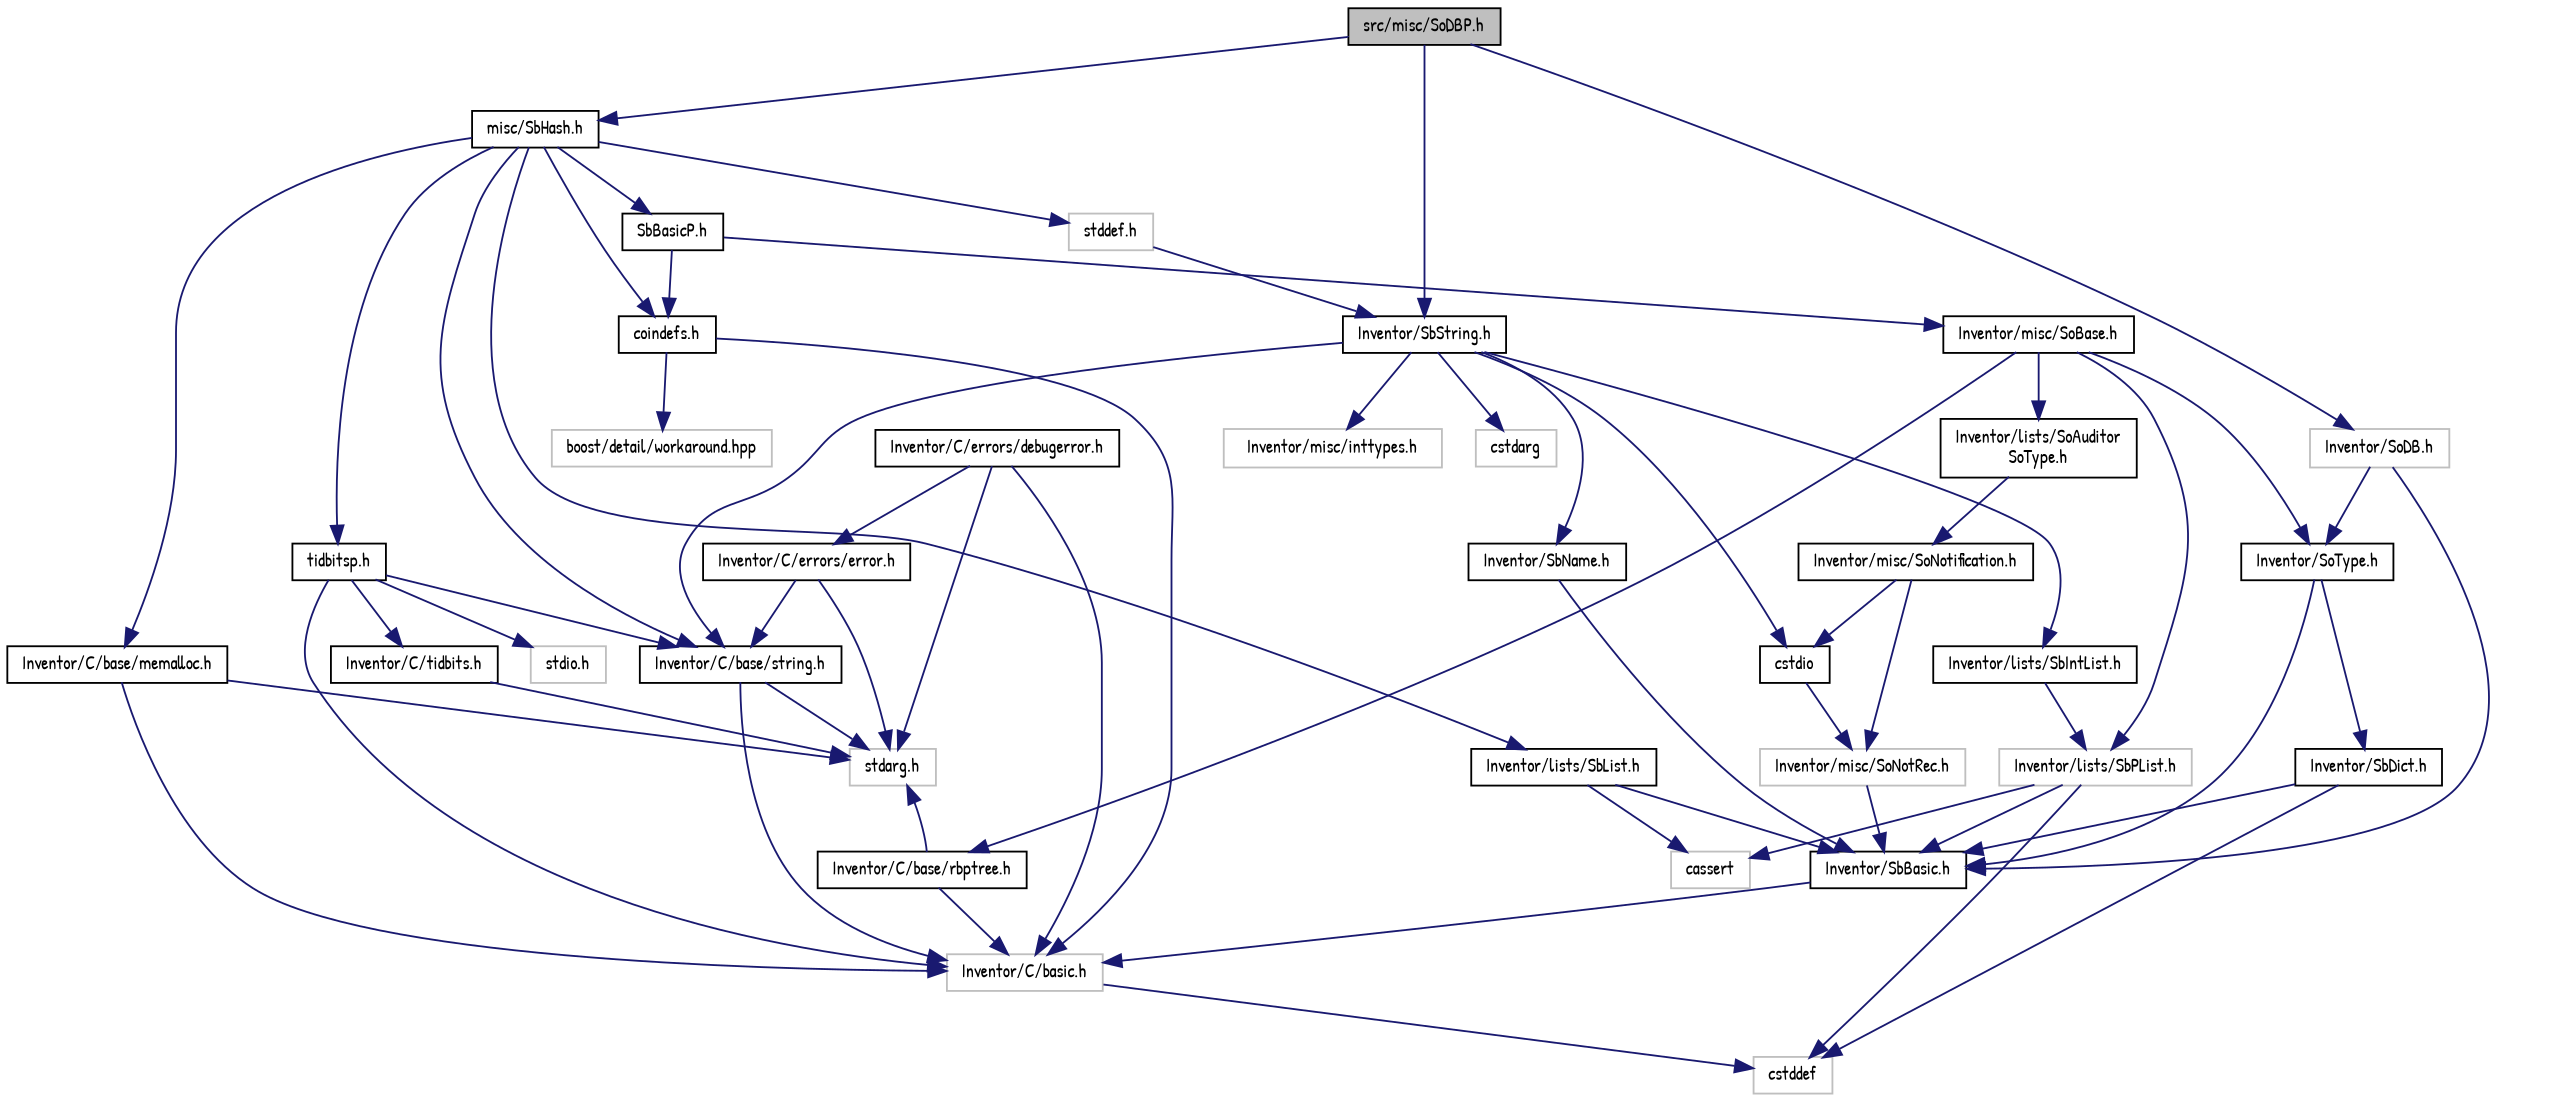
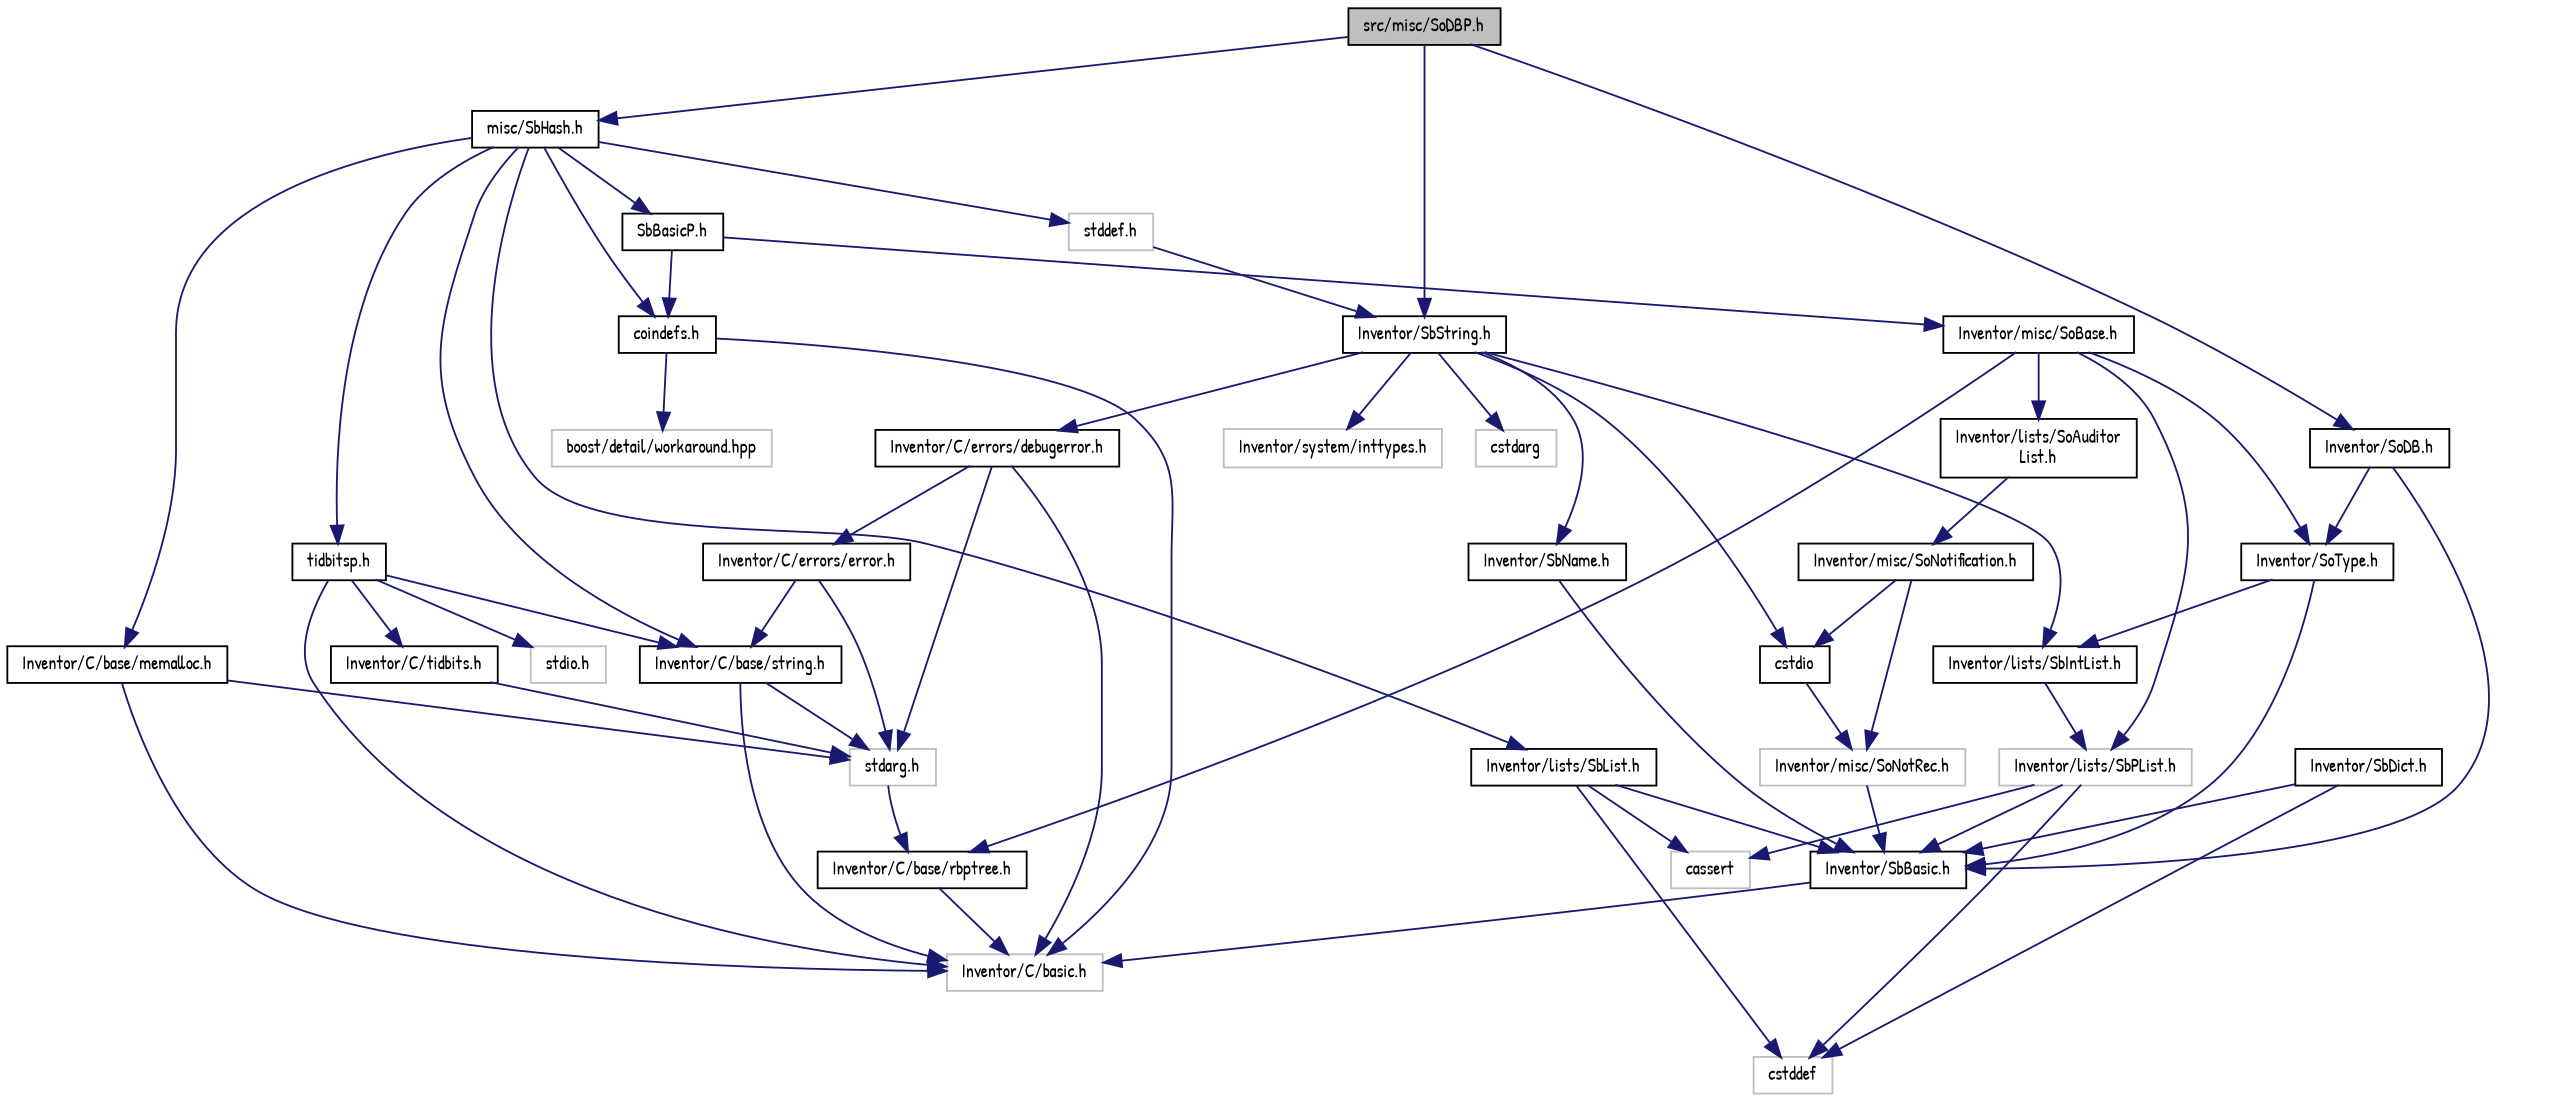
(943, 394) -> (1220, 389)
(1333, 448) -> (1333, 448)
(2039, 448) -> (2039, 448)
(2380, 448) -> (2380, 448)
(2341, 655) -> (2189, 609)
(922, 827) -> (893, 811)
(1419, 1025) -> (1673, 914)
